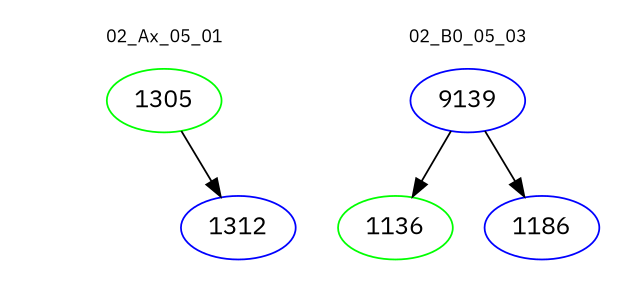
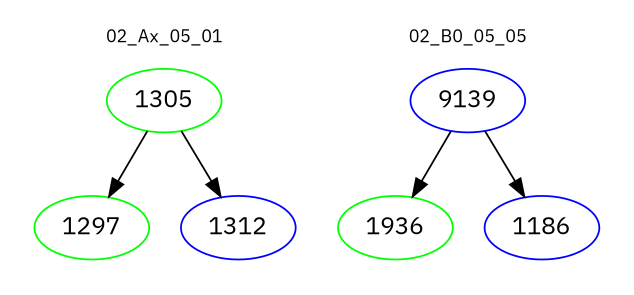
(468, 38) -> (468, 38)
none -> (92, 228)
(395, 228) -> (395, 228)
